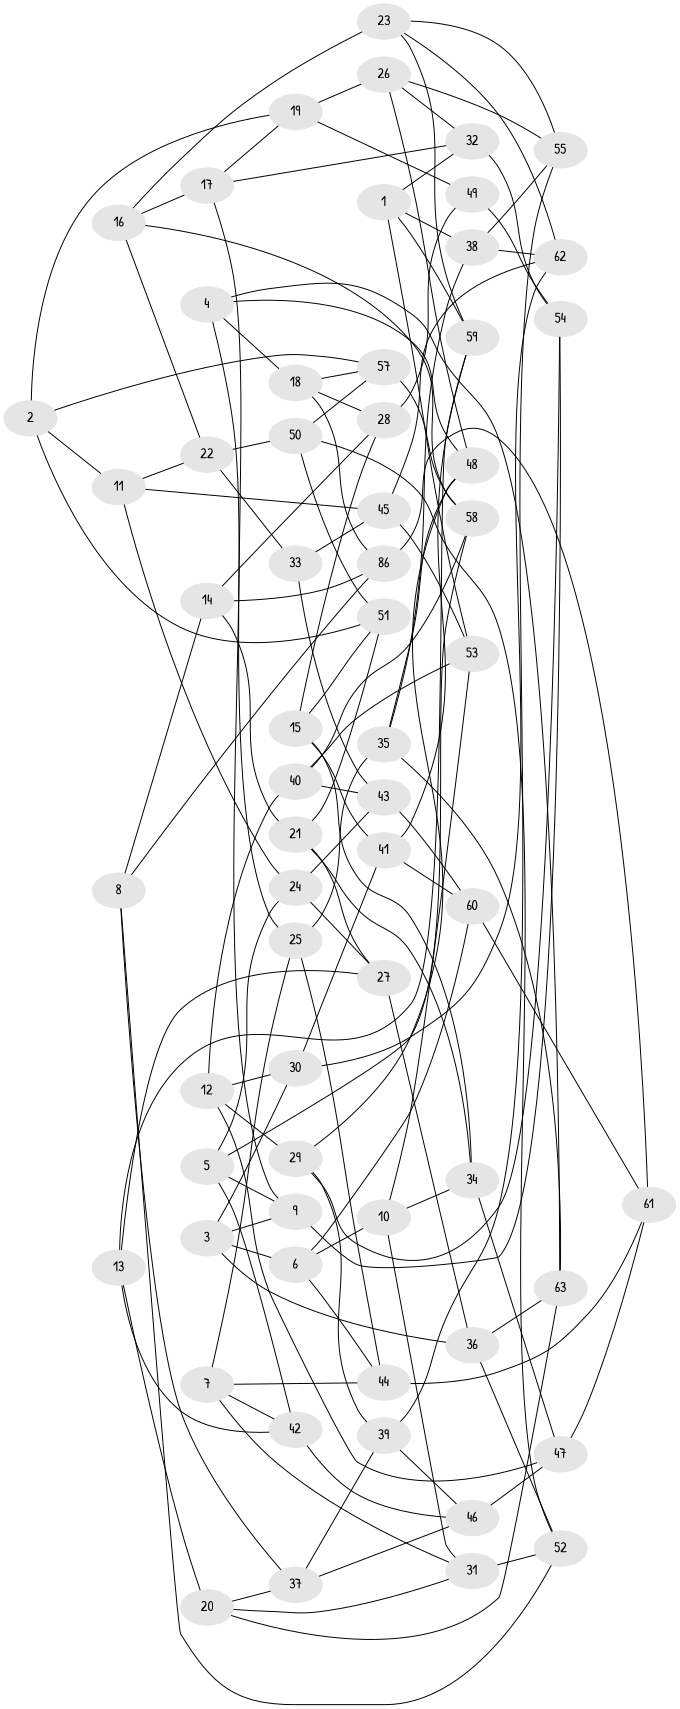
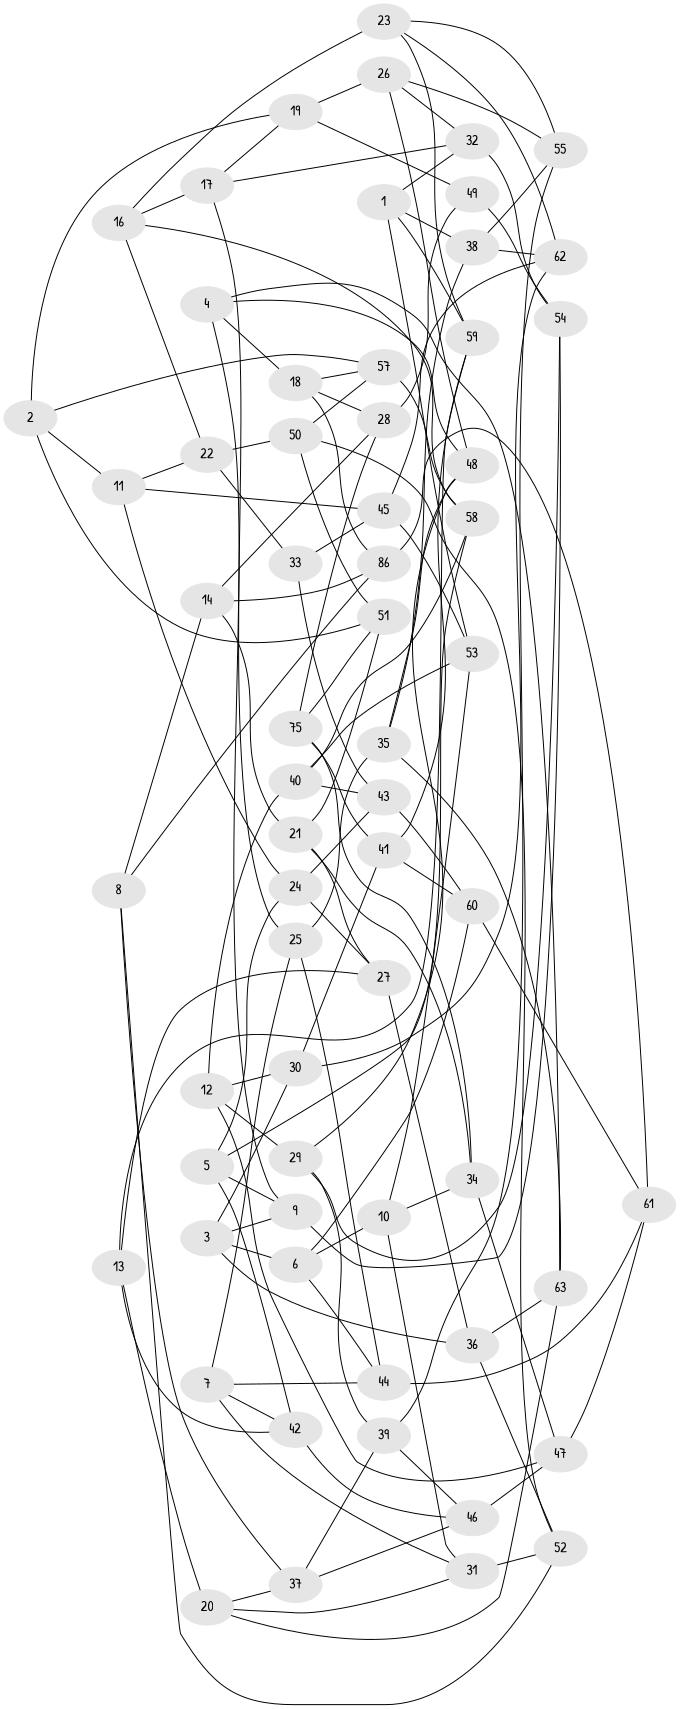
(296, 729) -> (296, 729)
